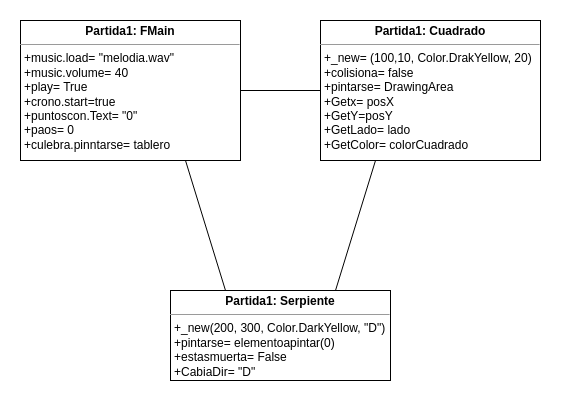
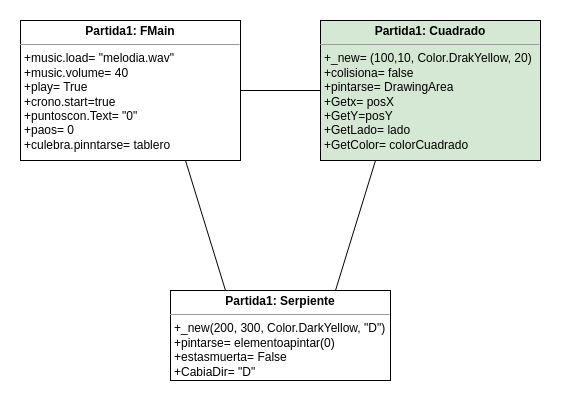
(431, 91) -> (431, 91)
